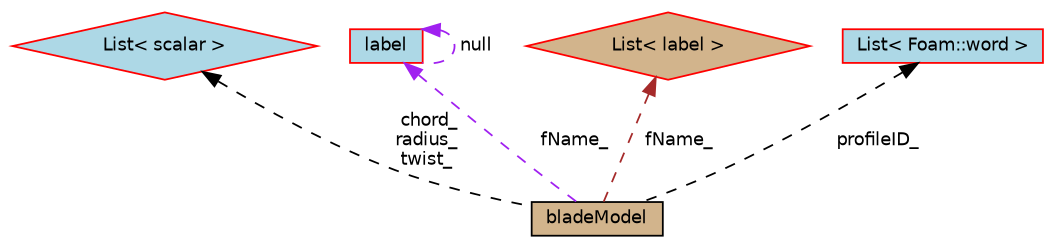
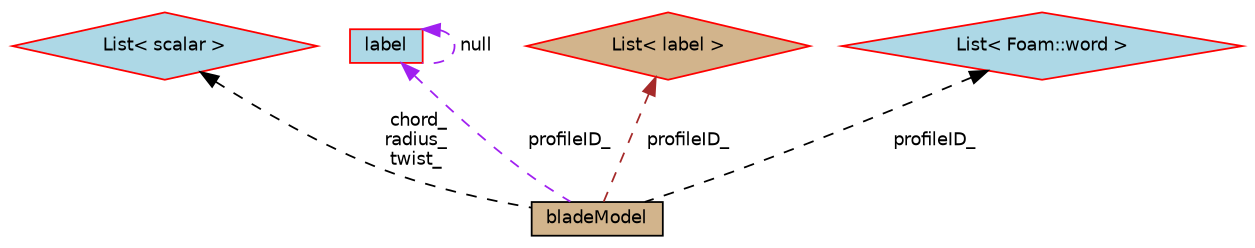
(943, 46) -> (1042, 46)
(572, 141) -> (567, 141)
(677, 141) -> (686, 141)
